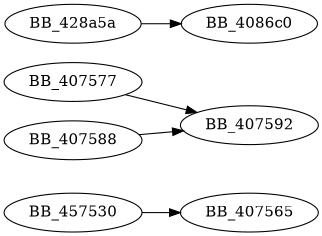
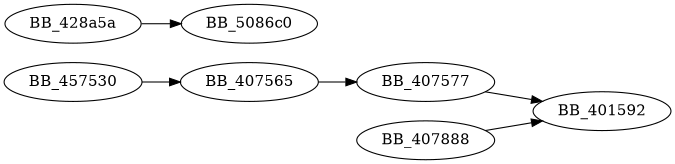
(249, 24) -> (249, 24)
none -> (332, 82)
(249, 125) -> (602, 111)
(73, 140) -> (426, 140)
